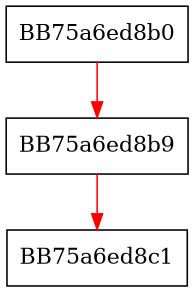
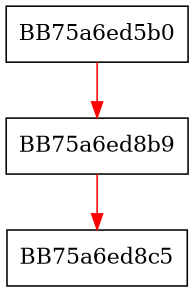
(97, 34) -> (97, 34)
(97, 258) -> (97, 258)
